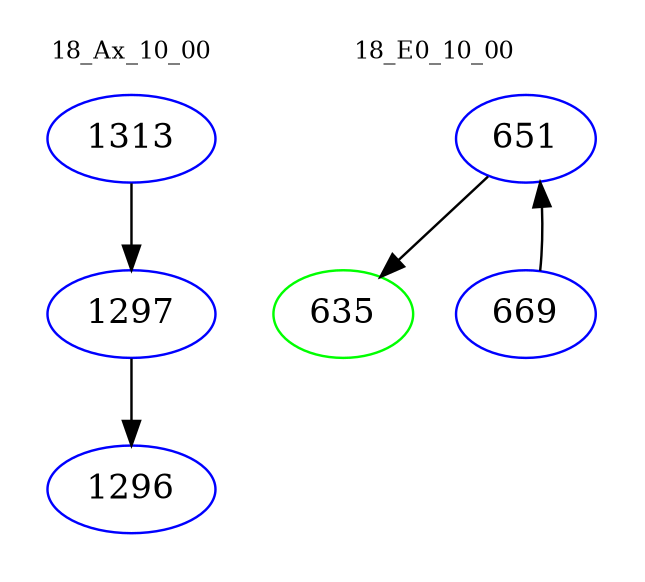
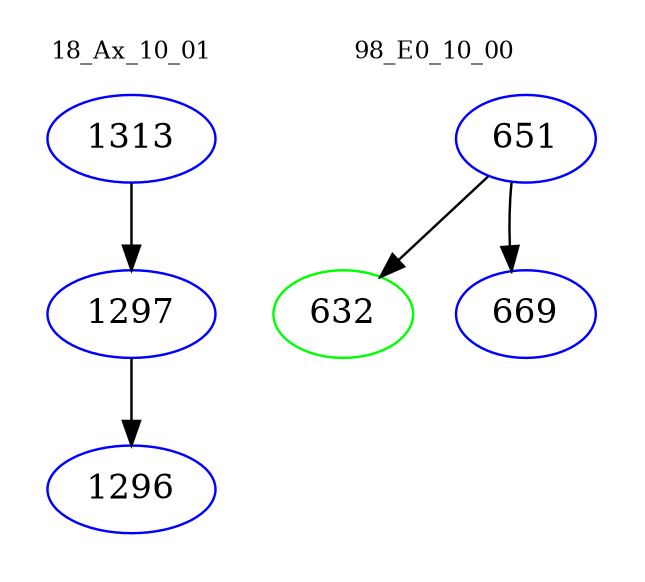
(131, 52) -> (131, 52)
(435, 52) -> (435, 52)
(542, 239) -> (510, 214)
(343, 314) -> (343, 314)
